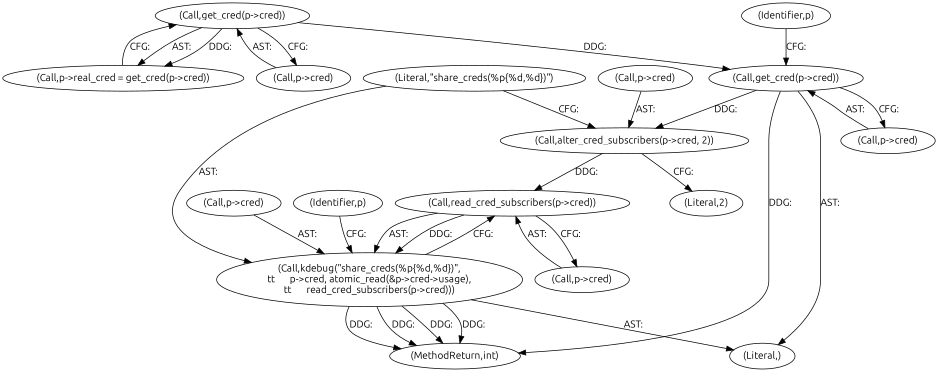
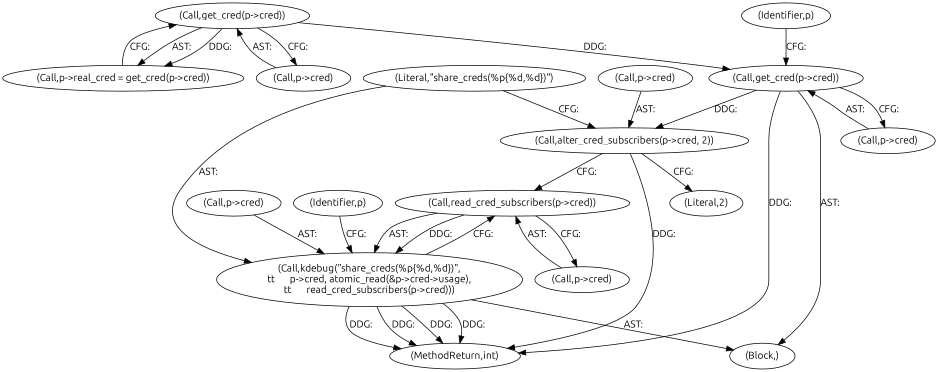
(588, 172) -> (588, 172)
none -> (643, 294)
(762, 356) -> (762, 356)
